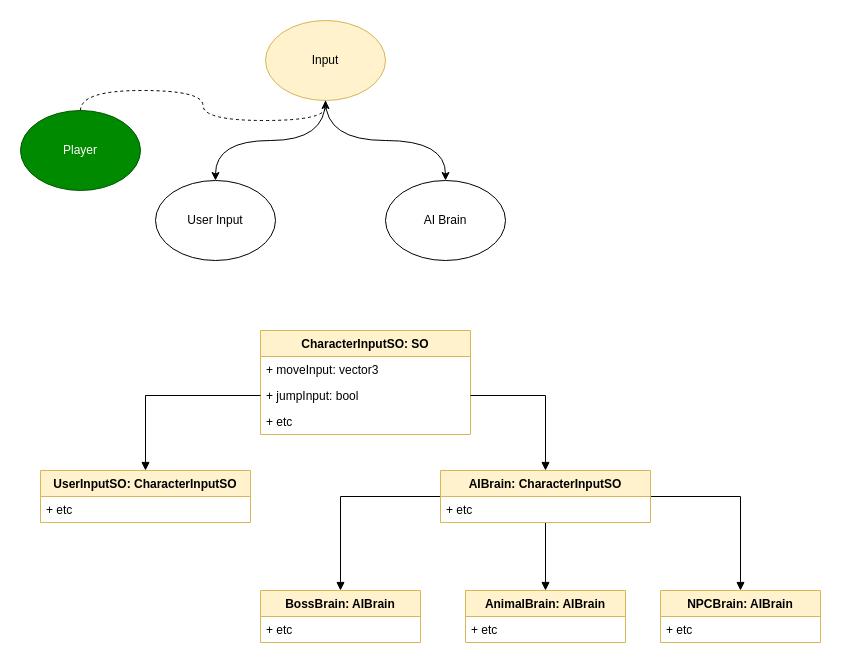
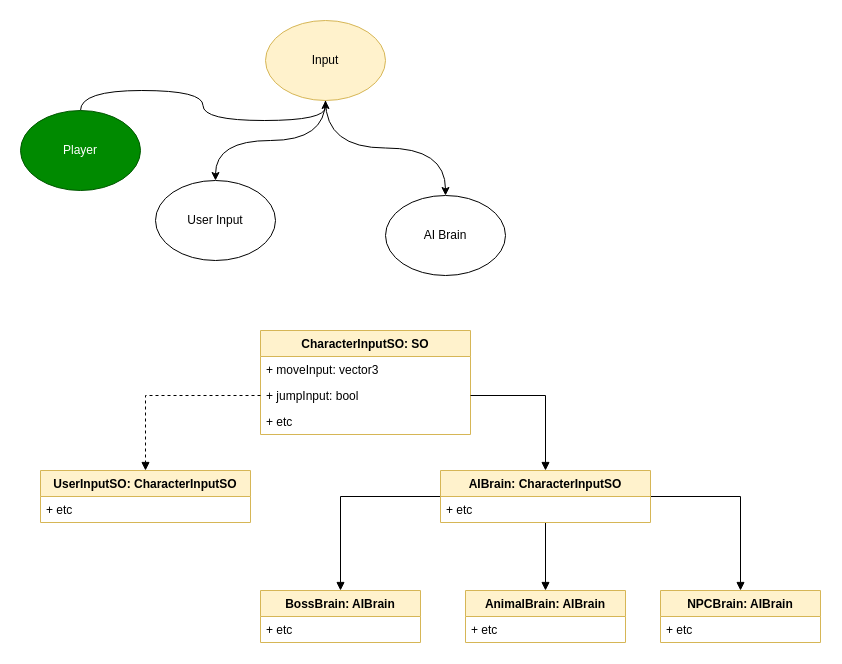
(201, 101) -> (201, 101)
(446, 221) -> (446, 236)
(170, 396) -> (170, 396)
